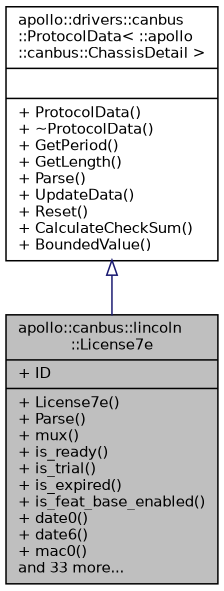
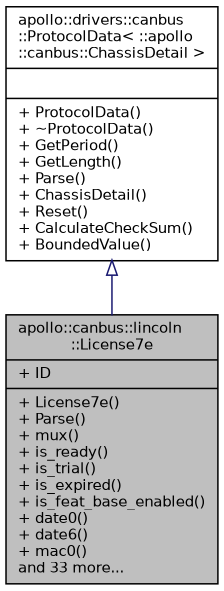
(77, 195) -> (83, 195)
